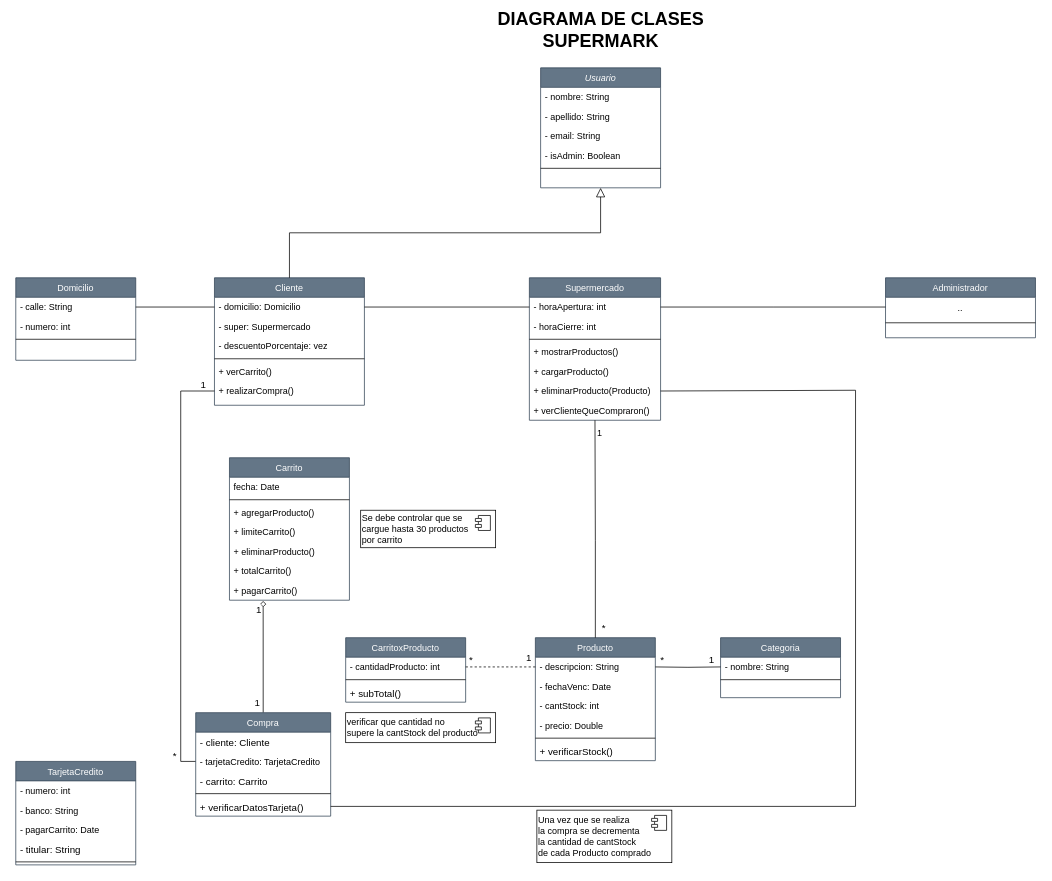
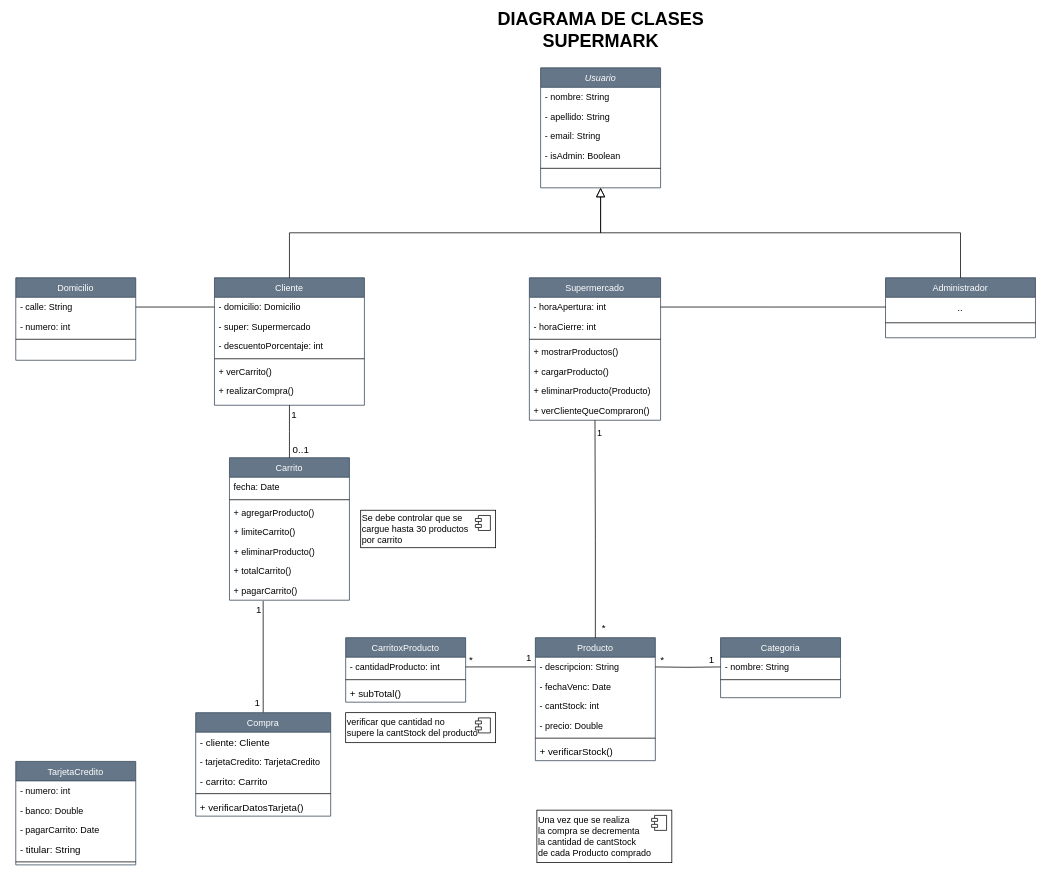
none -> (803, 233)
(446, 307) -> none
(280, 347) -> (279, 347)
none -> (289, 433)
(180, 567) -> none
(263, 607) -> (263, 605)
(501, 667) -> (501, 667)
(855, 764) -> none
(53, 811) -> (53, 811)
